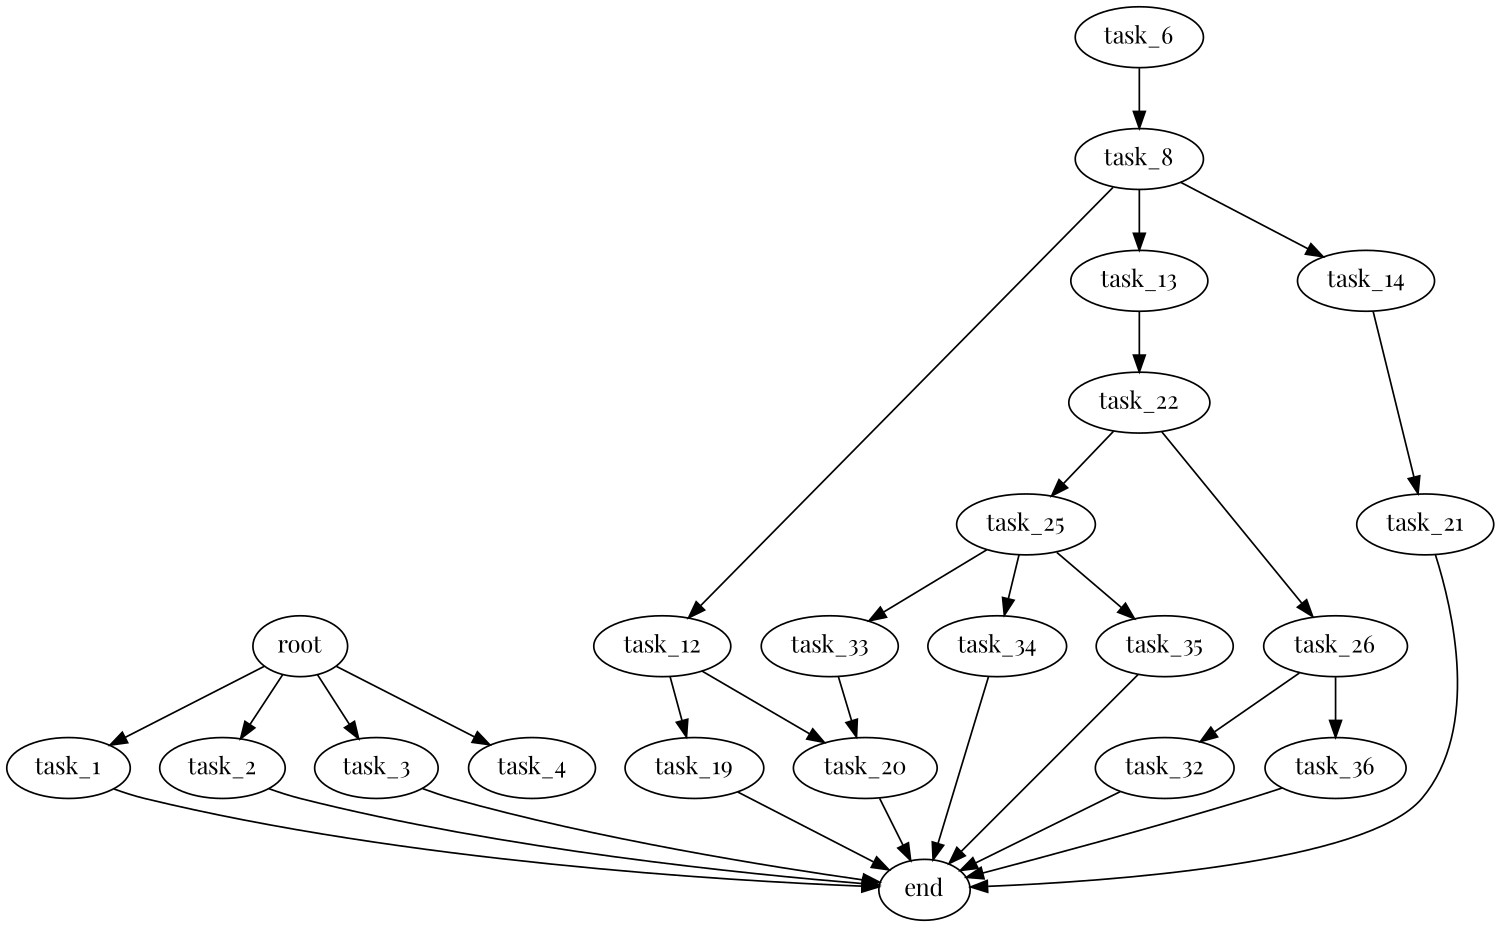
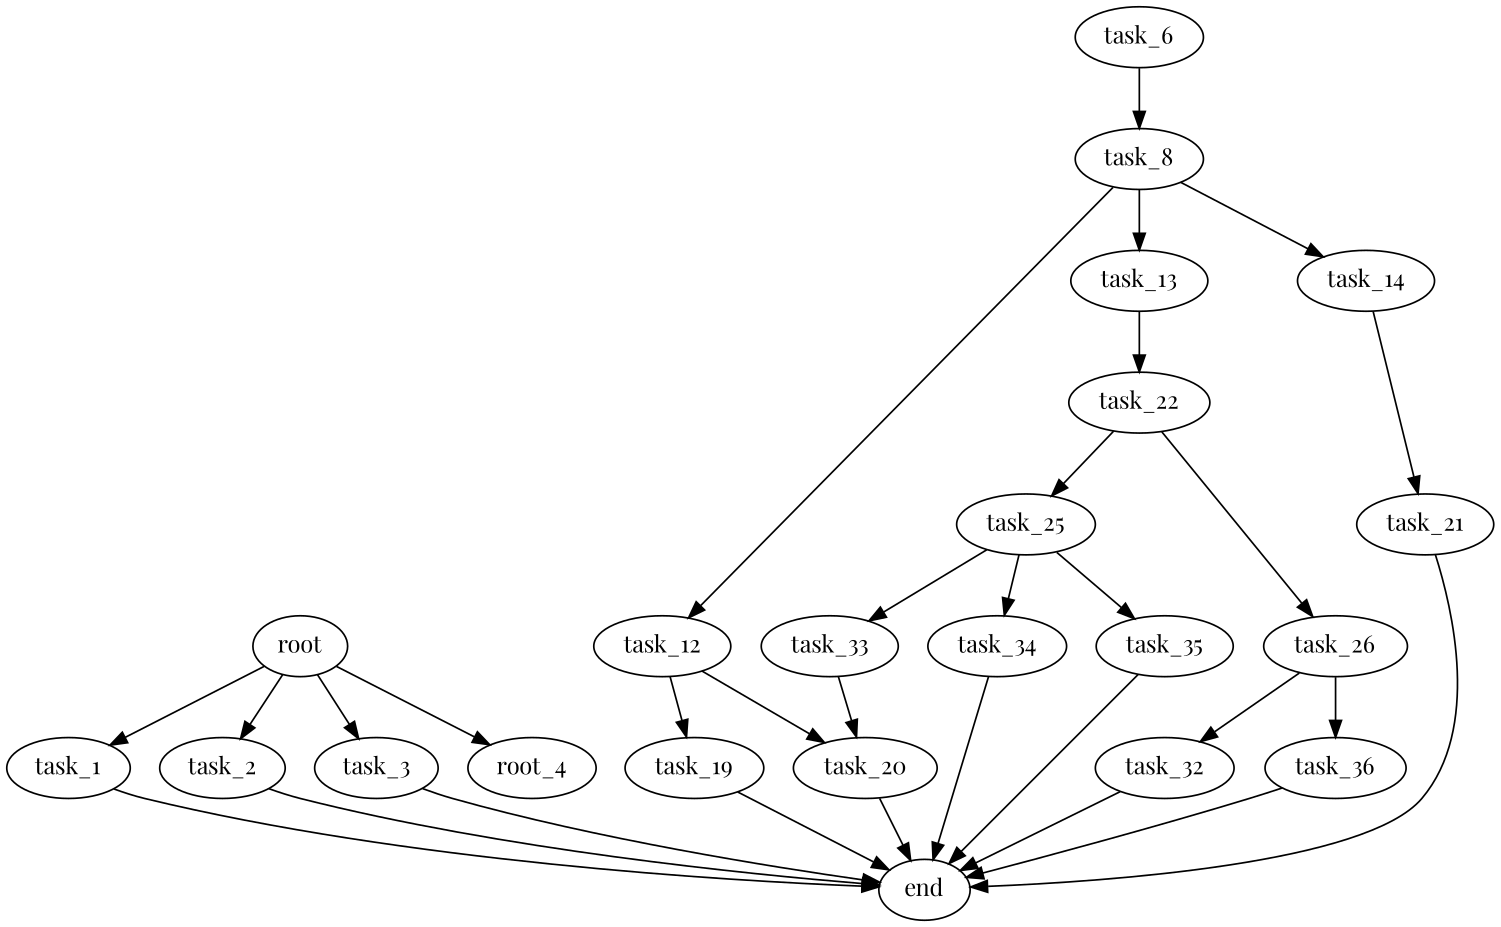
(532, 768) -> (532, 768)
